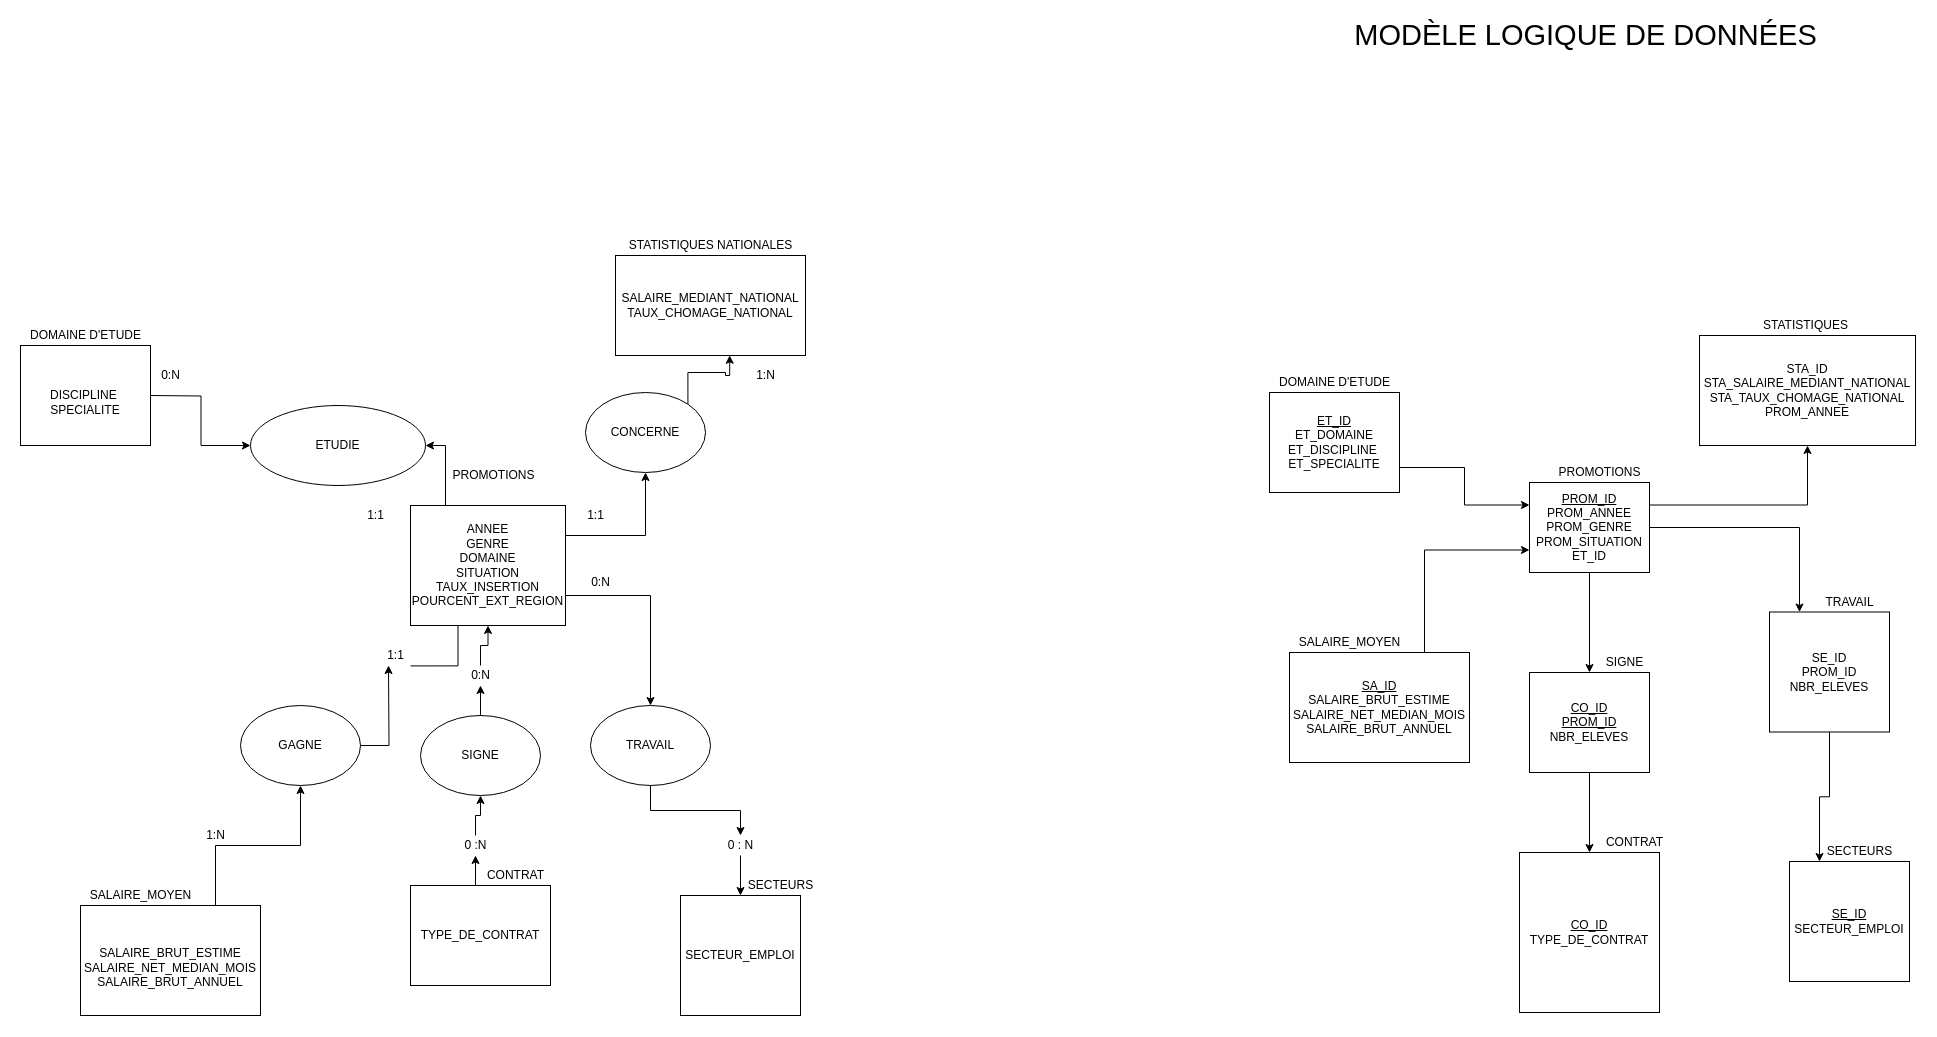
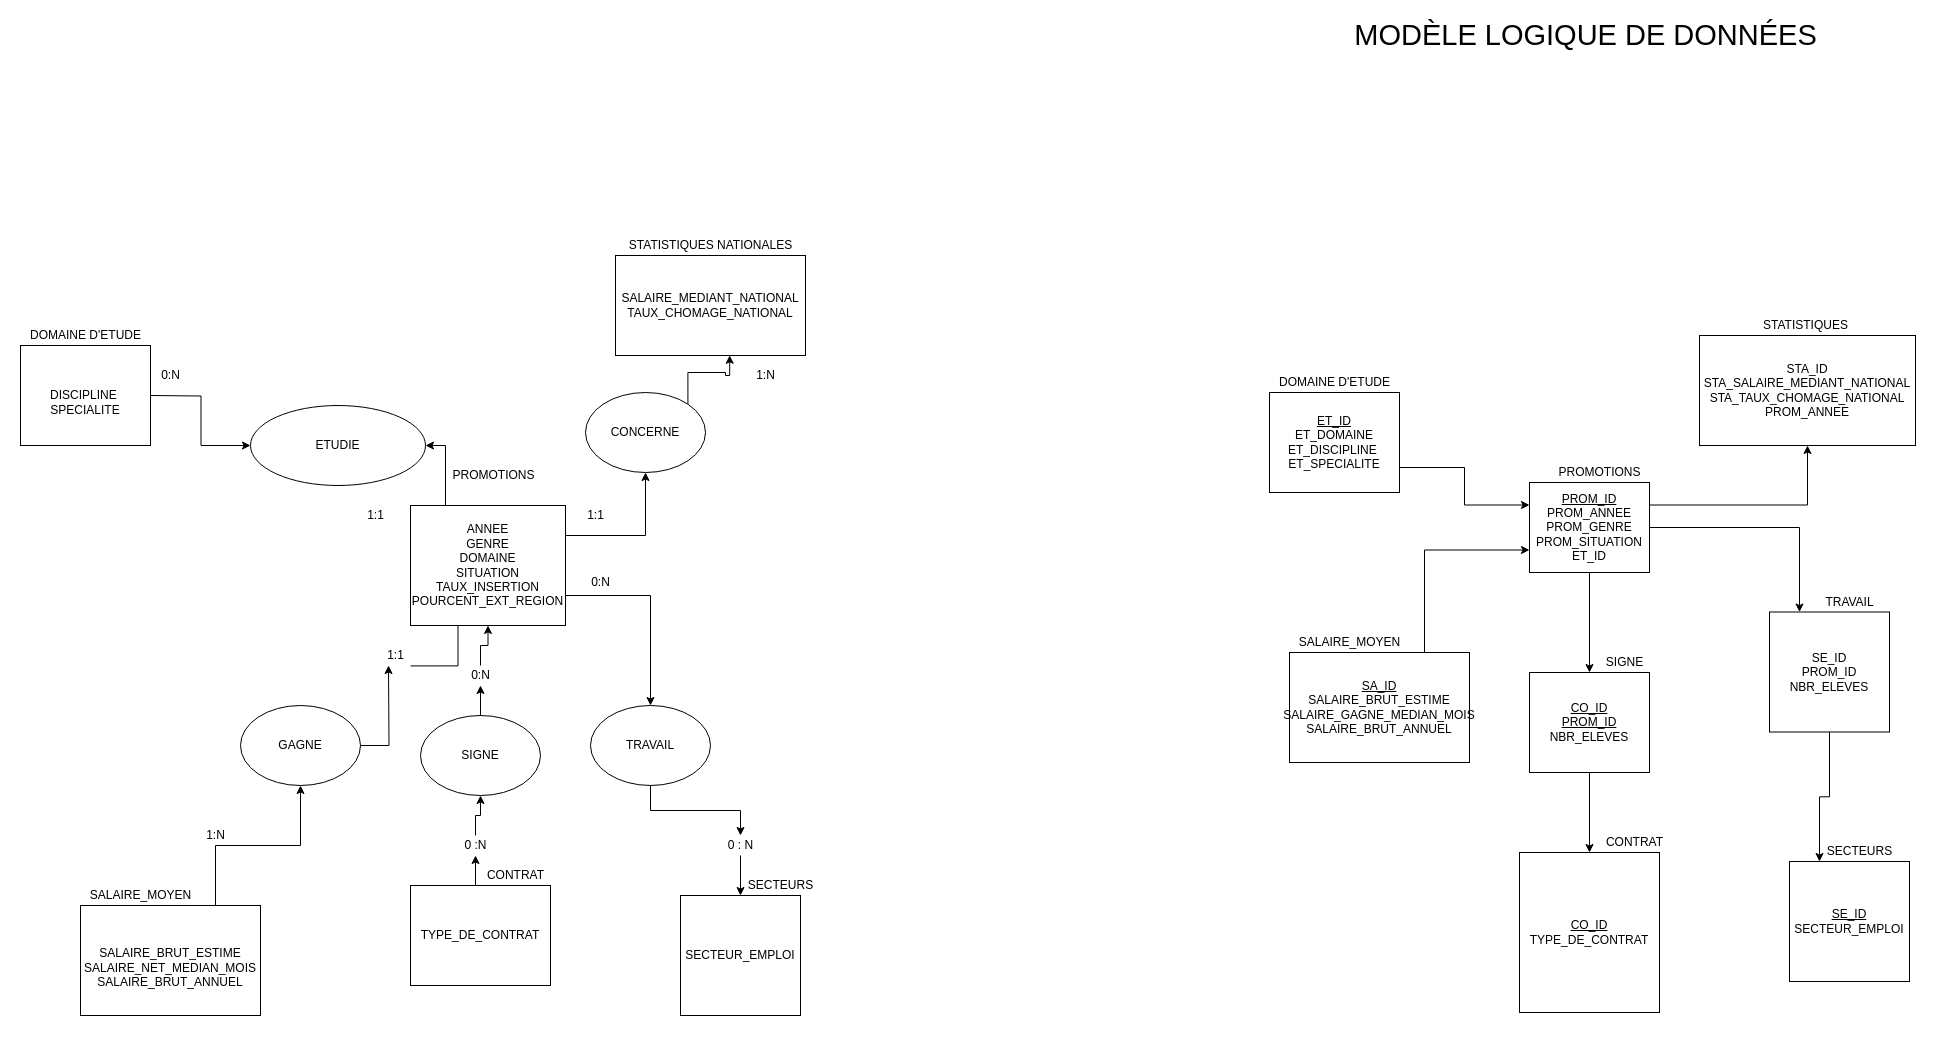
(1380, 708) -> (1380, 708)
